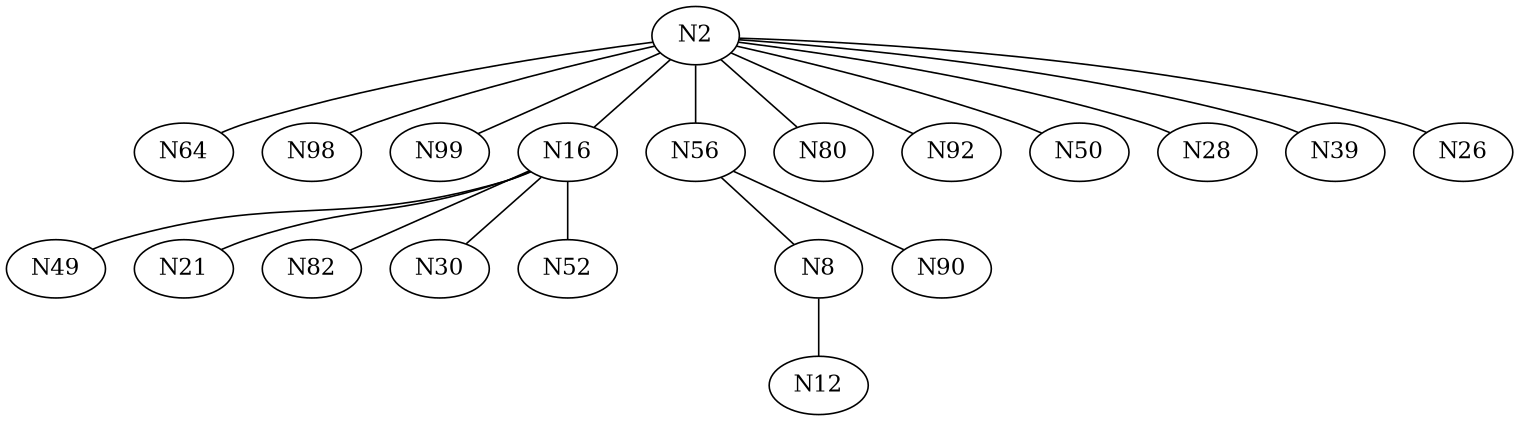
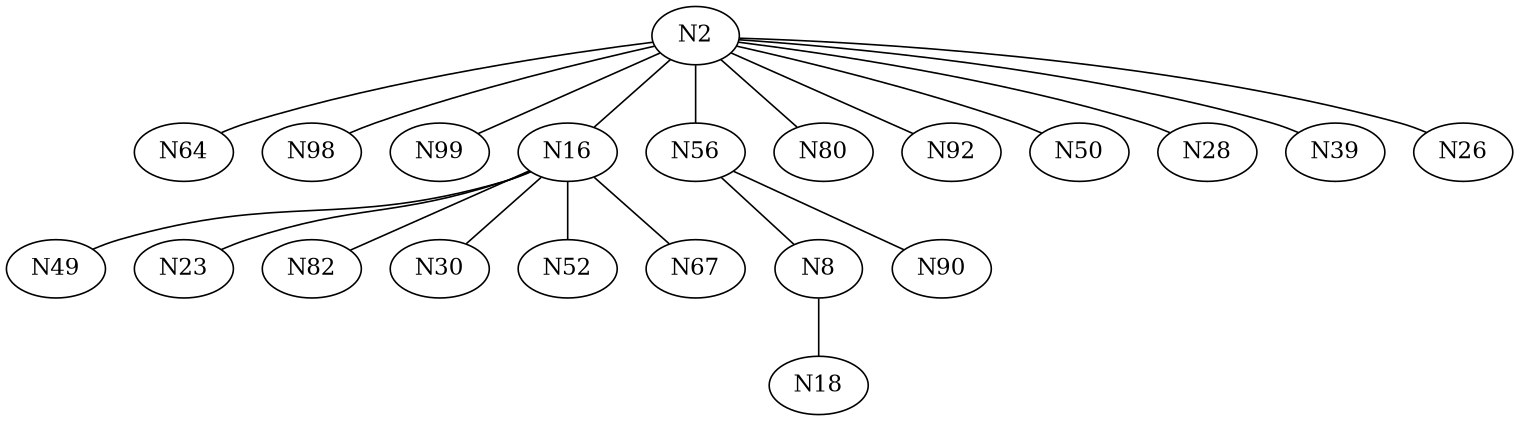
(184, 269) -> (184, 269)
none -> (696, 269)
(819, 385) -> (819, 385)
